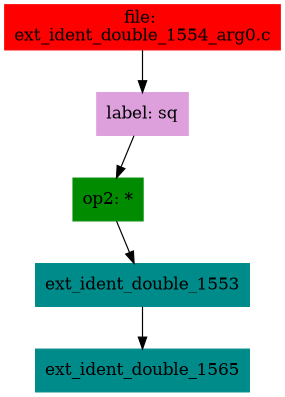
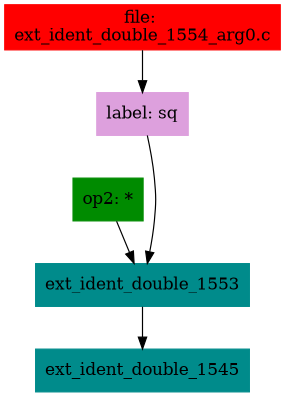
(128, 151) -> (156, 193)
(142, 370) -> (142, 370)
